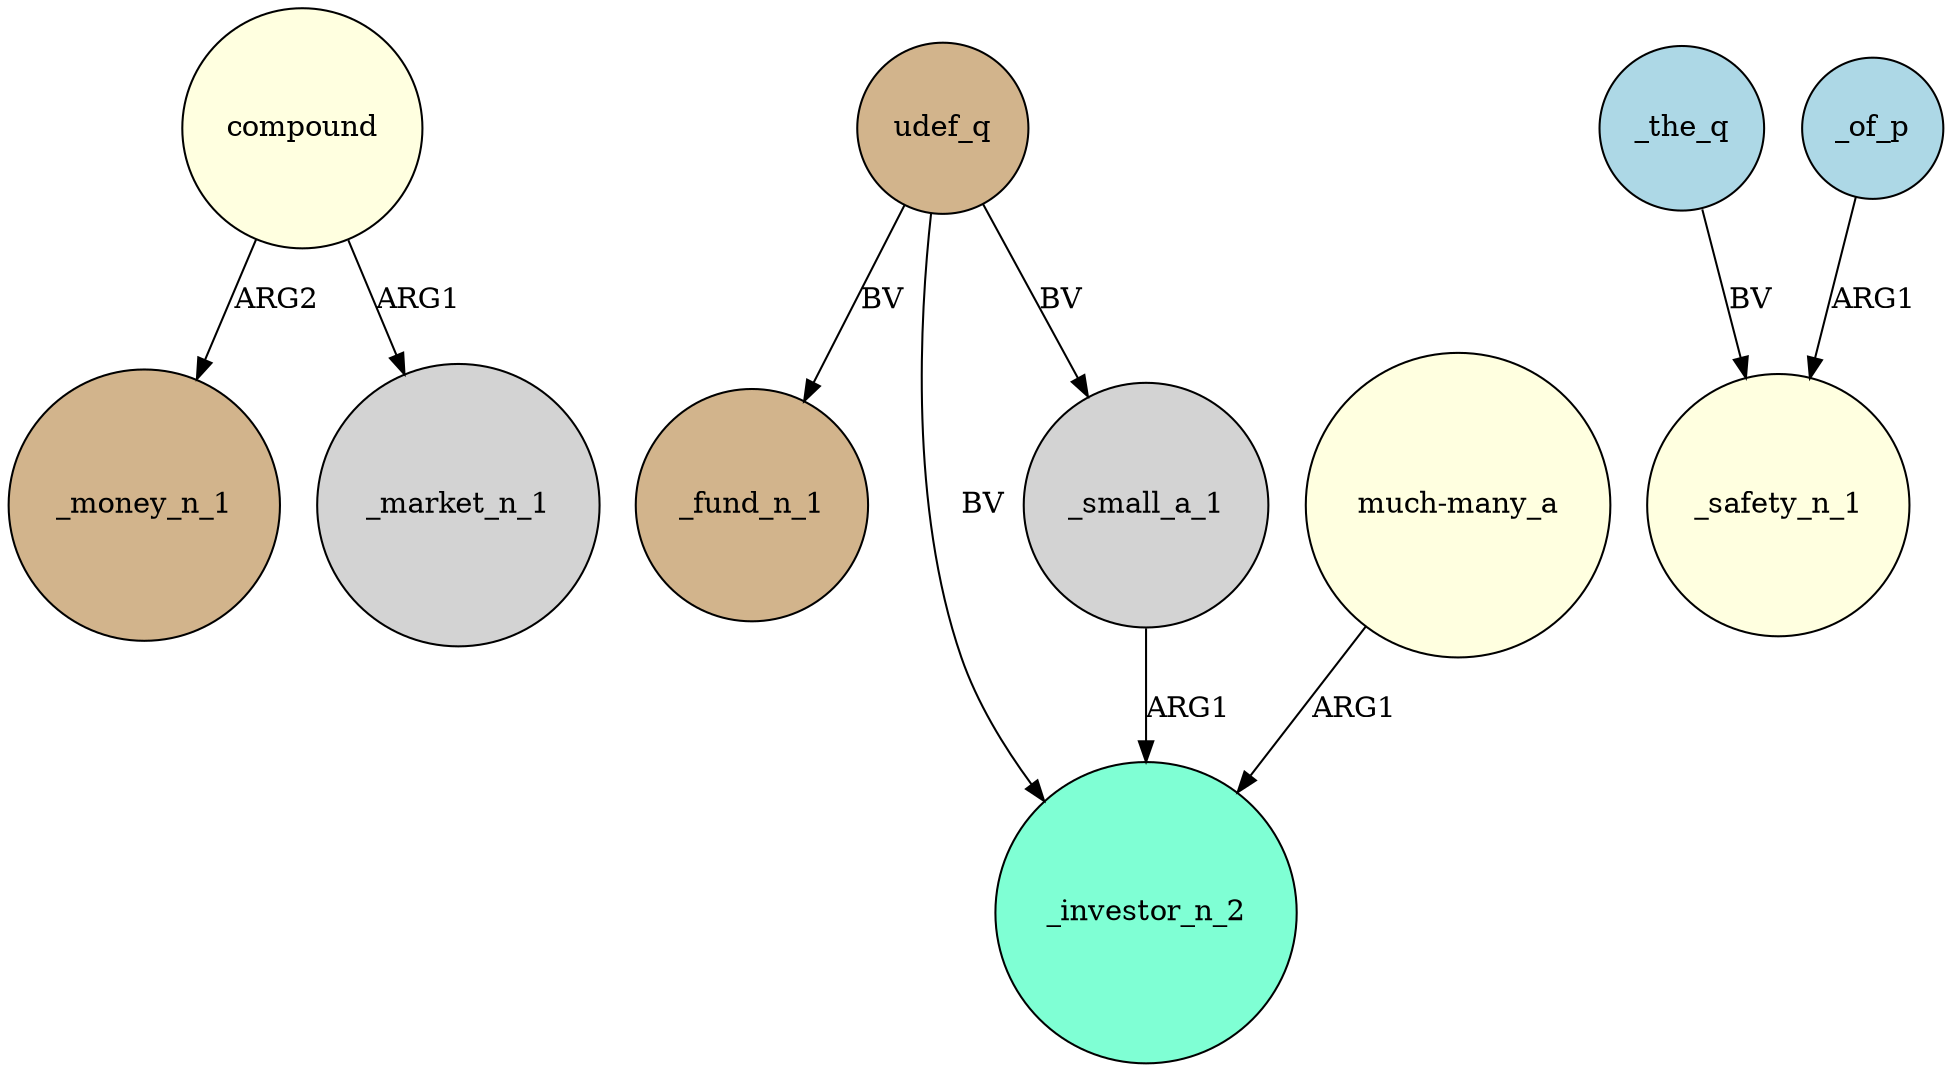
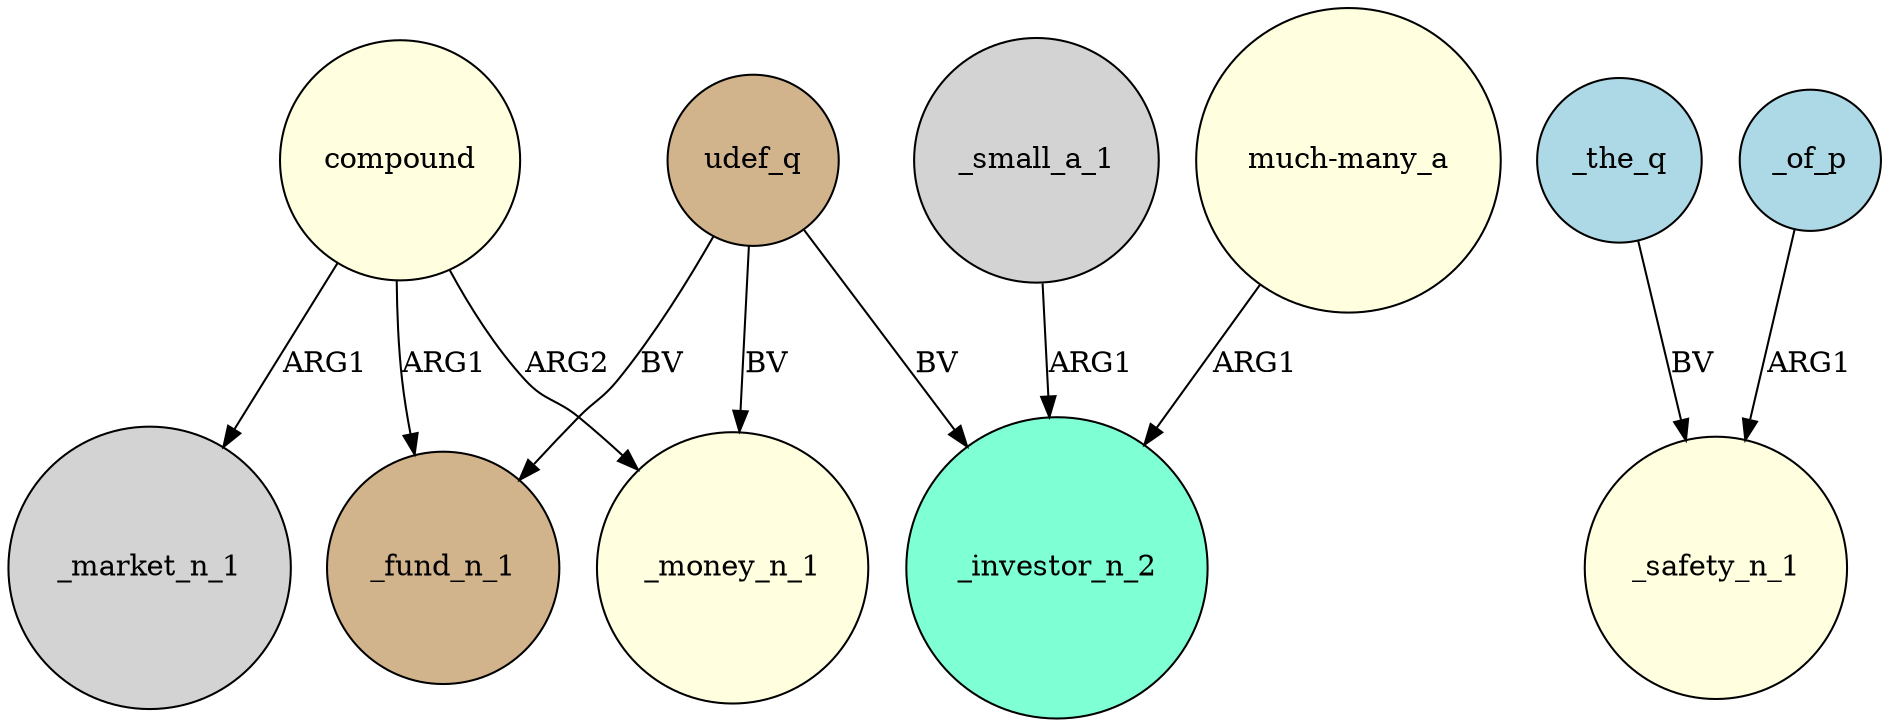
(1030, 291) -> (745, 328)
none -> (400, 358)
(144, 505) -> (733, 568)
